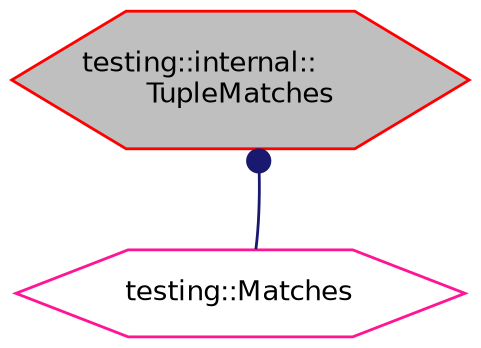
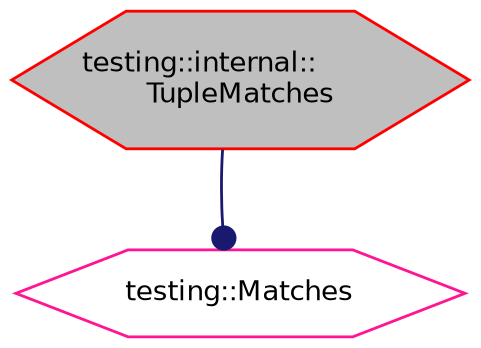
(259, 211) -> (221, 188)
